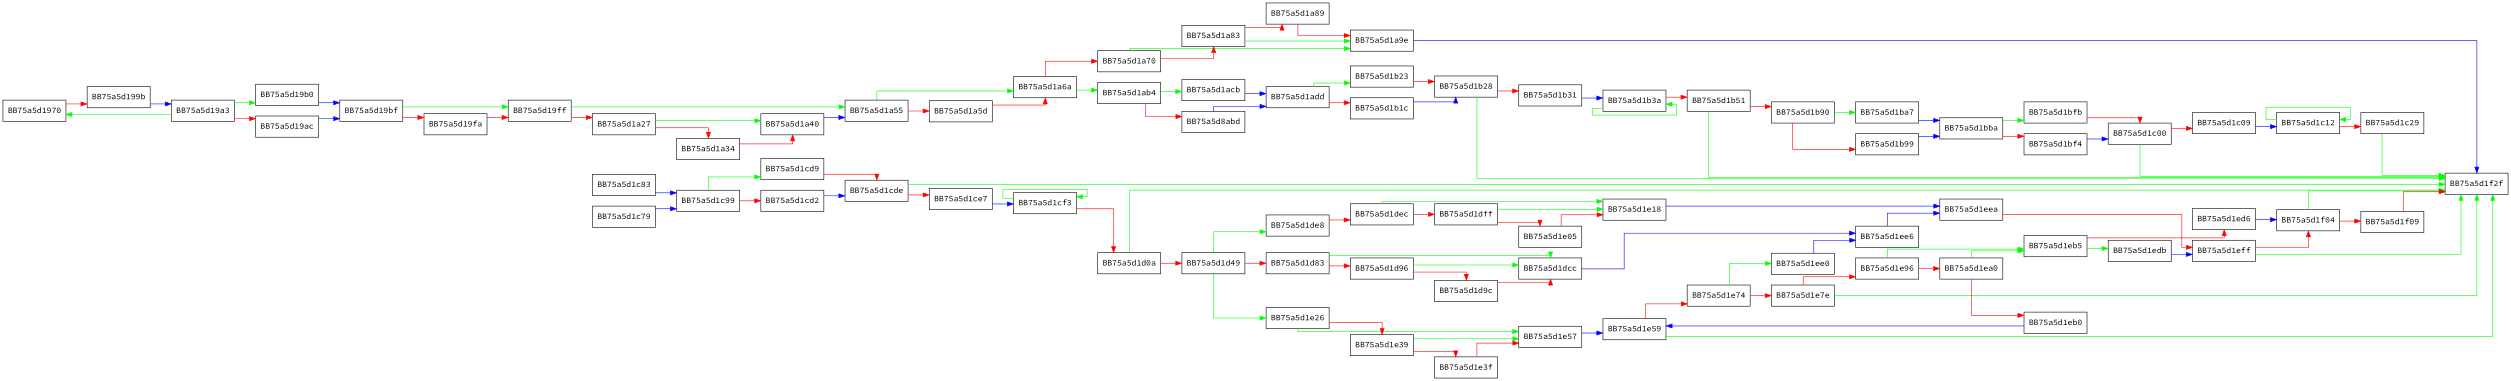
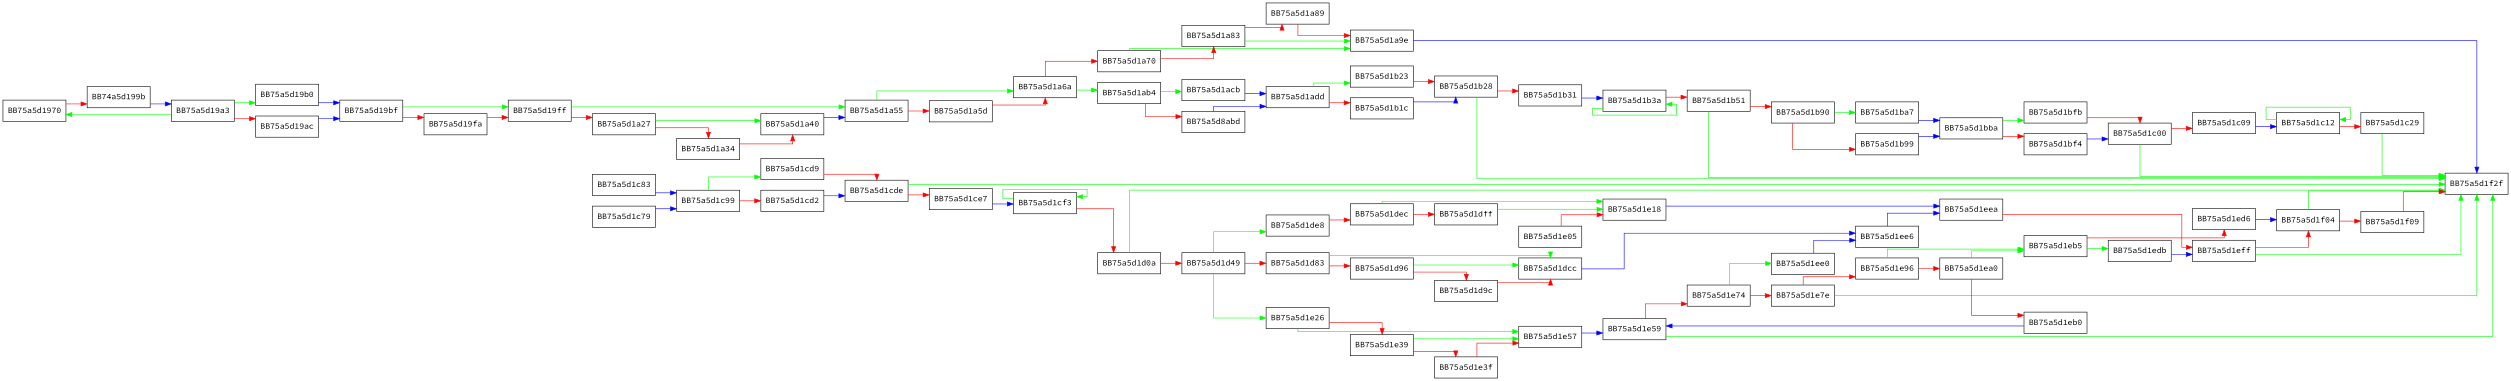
(119, 97) -> (119, 97)
(1519, 223) -> none
